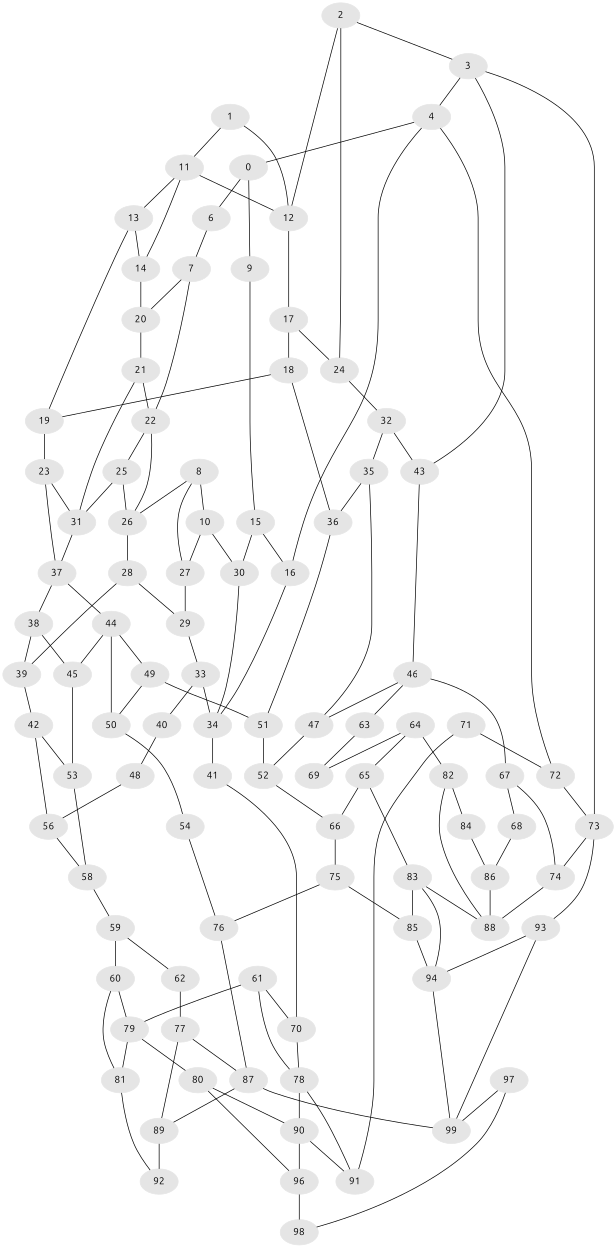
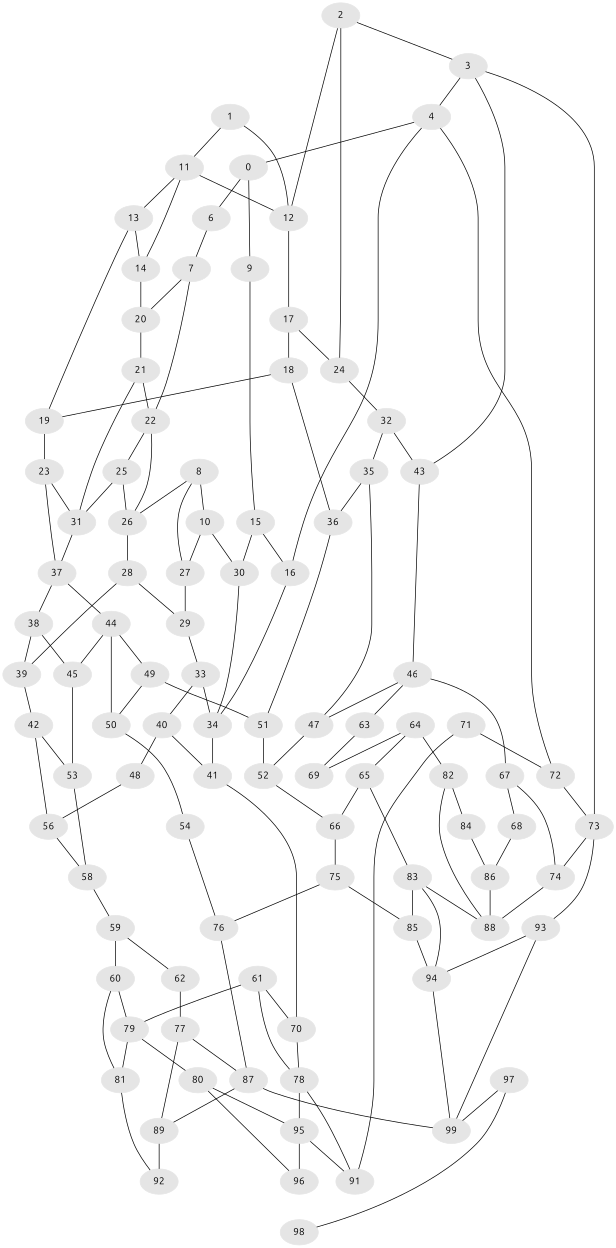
none -> (187, 751)
(299, 1131) -> (299, 1131)
(299, 1207) -> none
